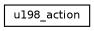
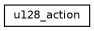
(47, 16) -> (47, 16)
